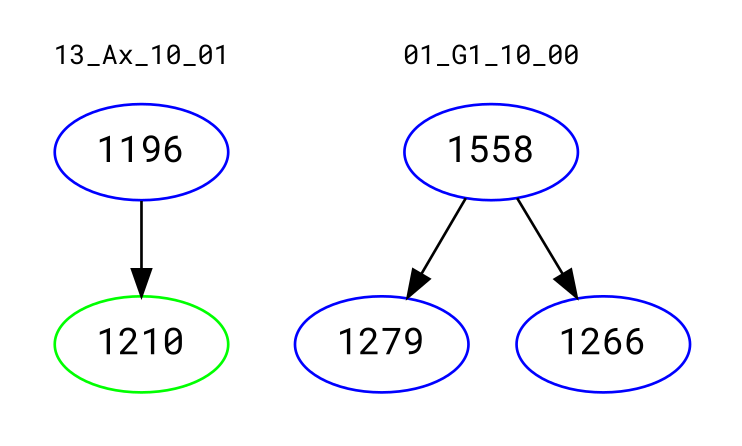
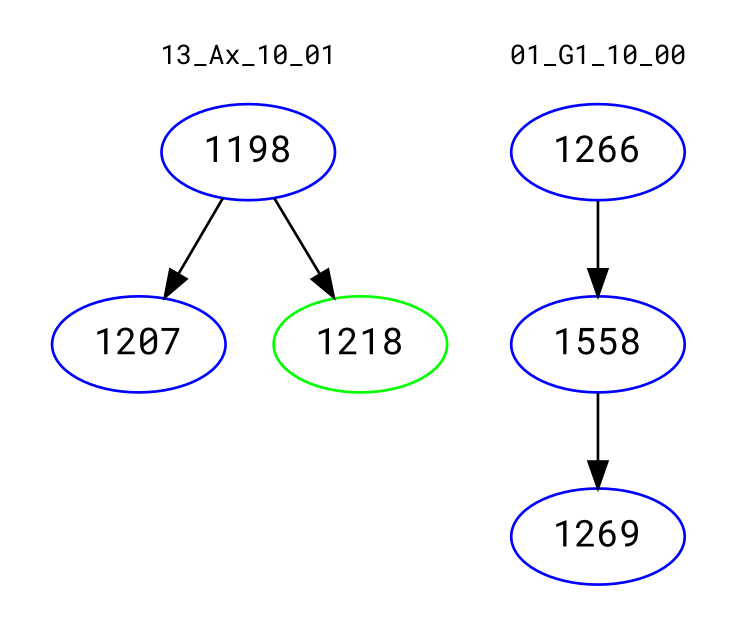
(141, 152) -> (248, 152)
(540, 236) -> (598, 235)
none -> (139, 344)
(141, 344) -> (360, 344)
(382, 344) -> (598, 537)
